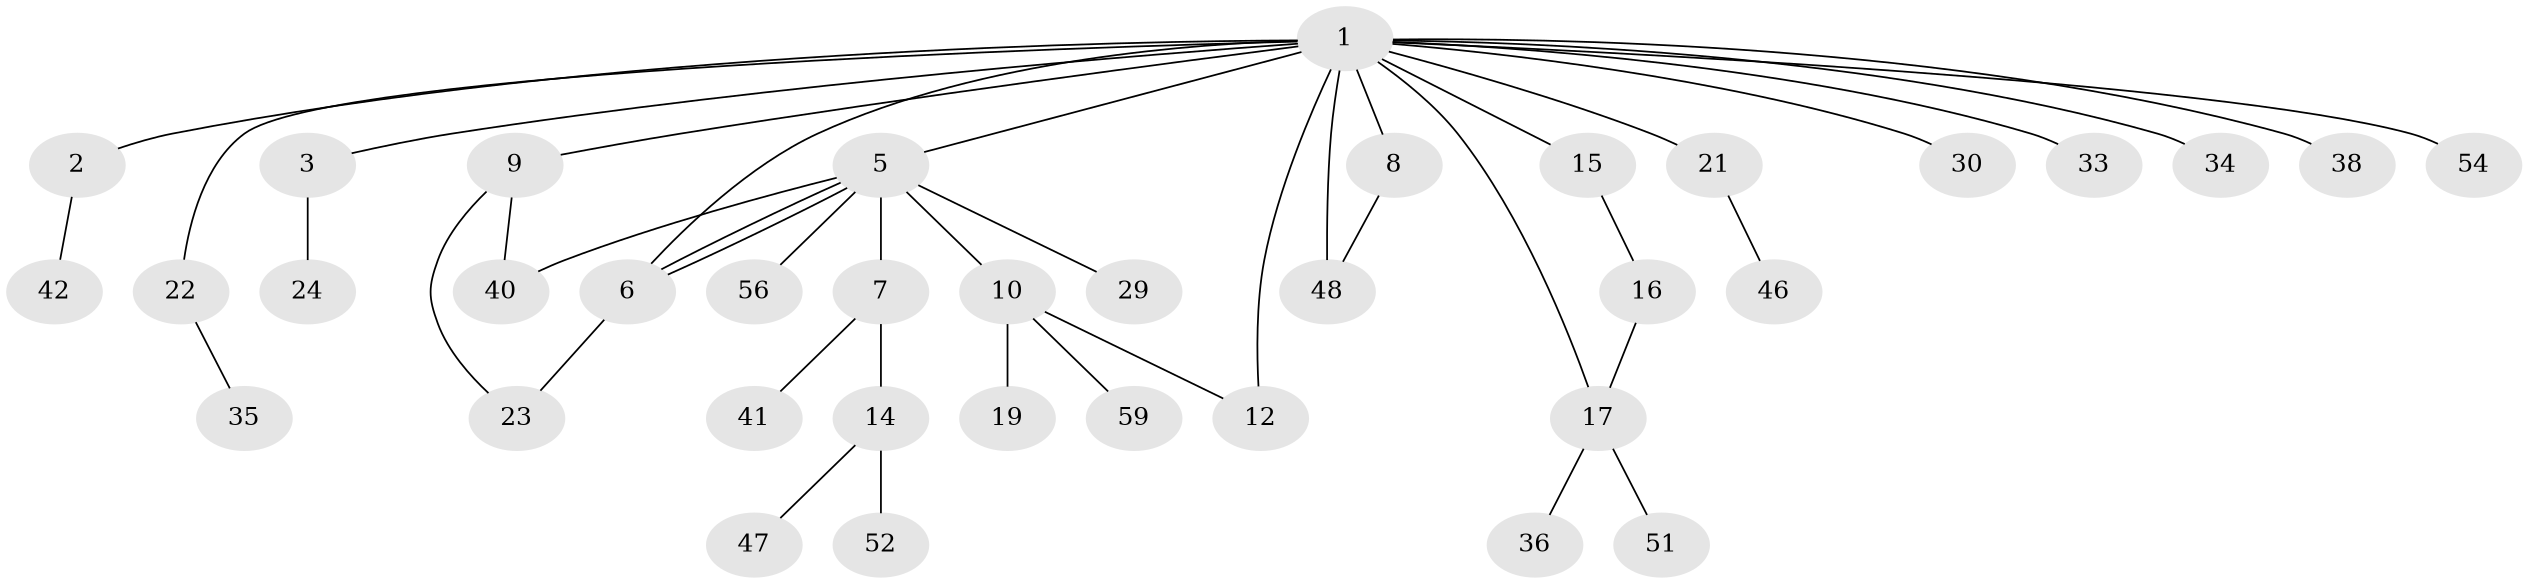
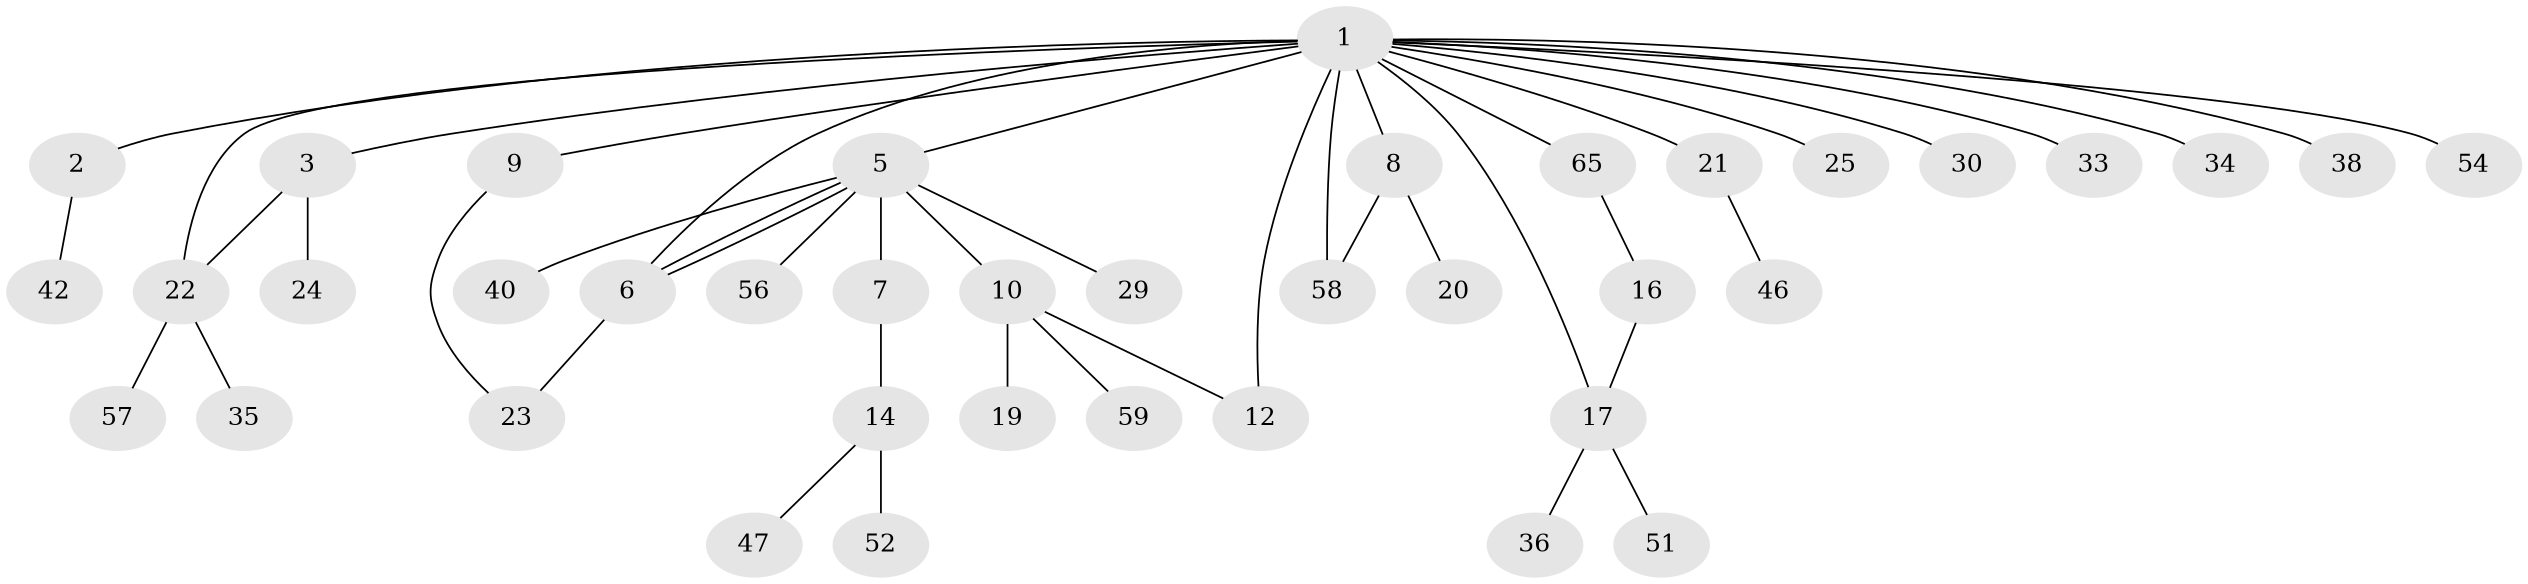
(1588, 165) -> (1588, 165)
none -> (1841, 165)
none -> (245, 228)
(508, 229) -> none
(1328, 292) -> (1328, 292)
none -> (1454, 292)
none -> (118, 418)
(754, 418) -> none
